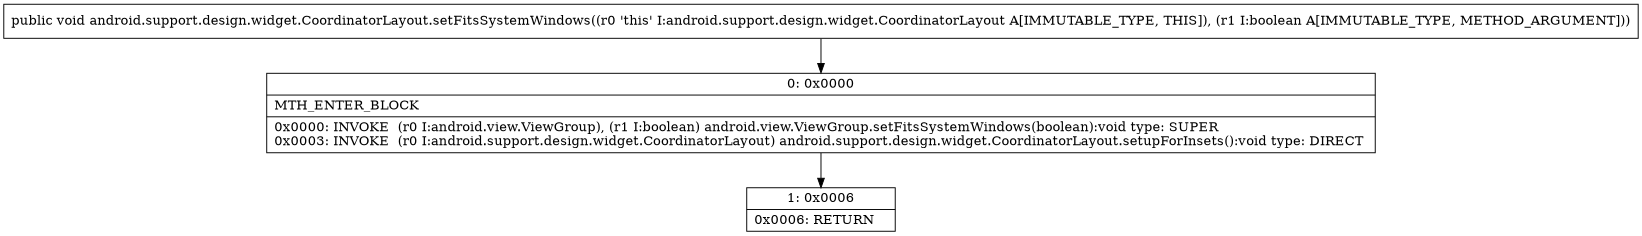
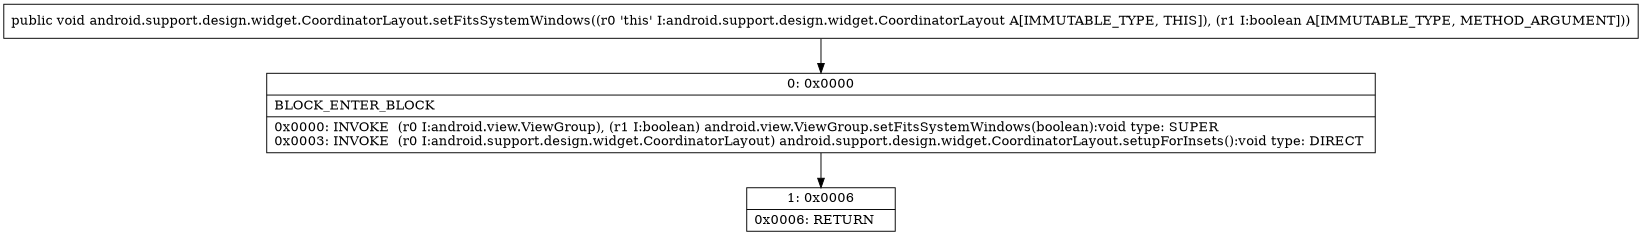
(347, 105) -> (355, 105)
